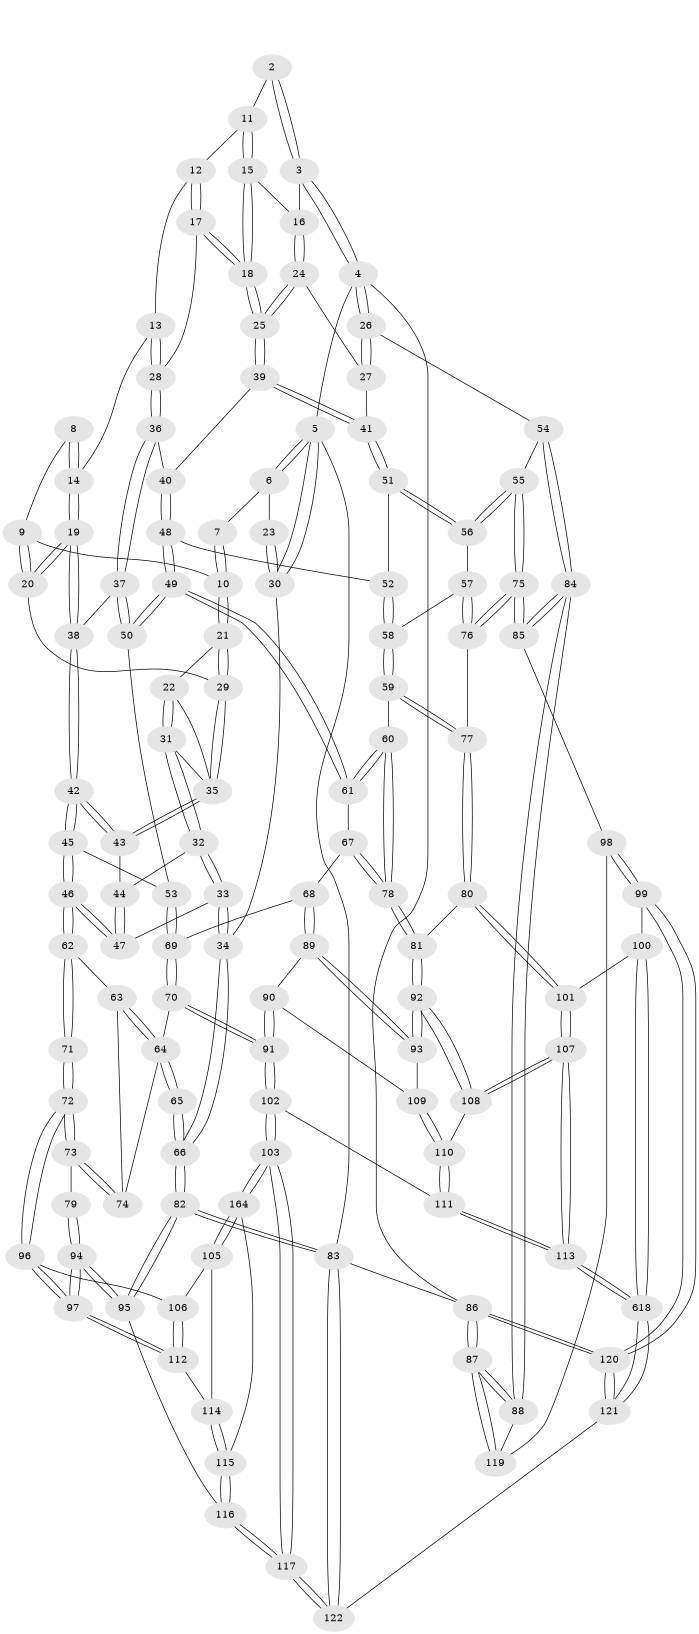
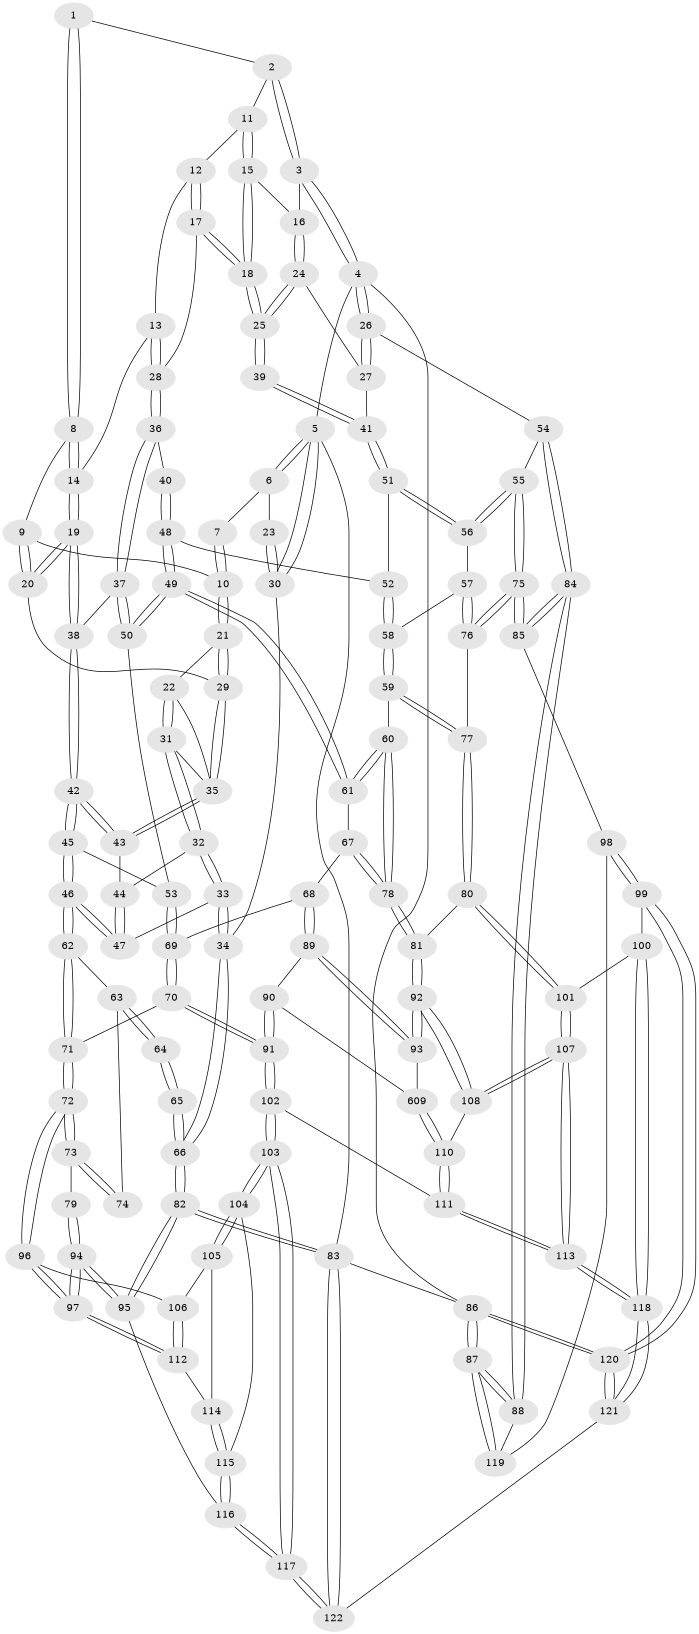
none -> (74, 16)
(213, 429) -> none
(166, 1024) -> (124, 1022)
(417, 1101) -> (417, 1101)
(142, 1127) -> none
(239, 1205) -> (239, 1205)
(642, 1308) -> (642, 1308)
